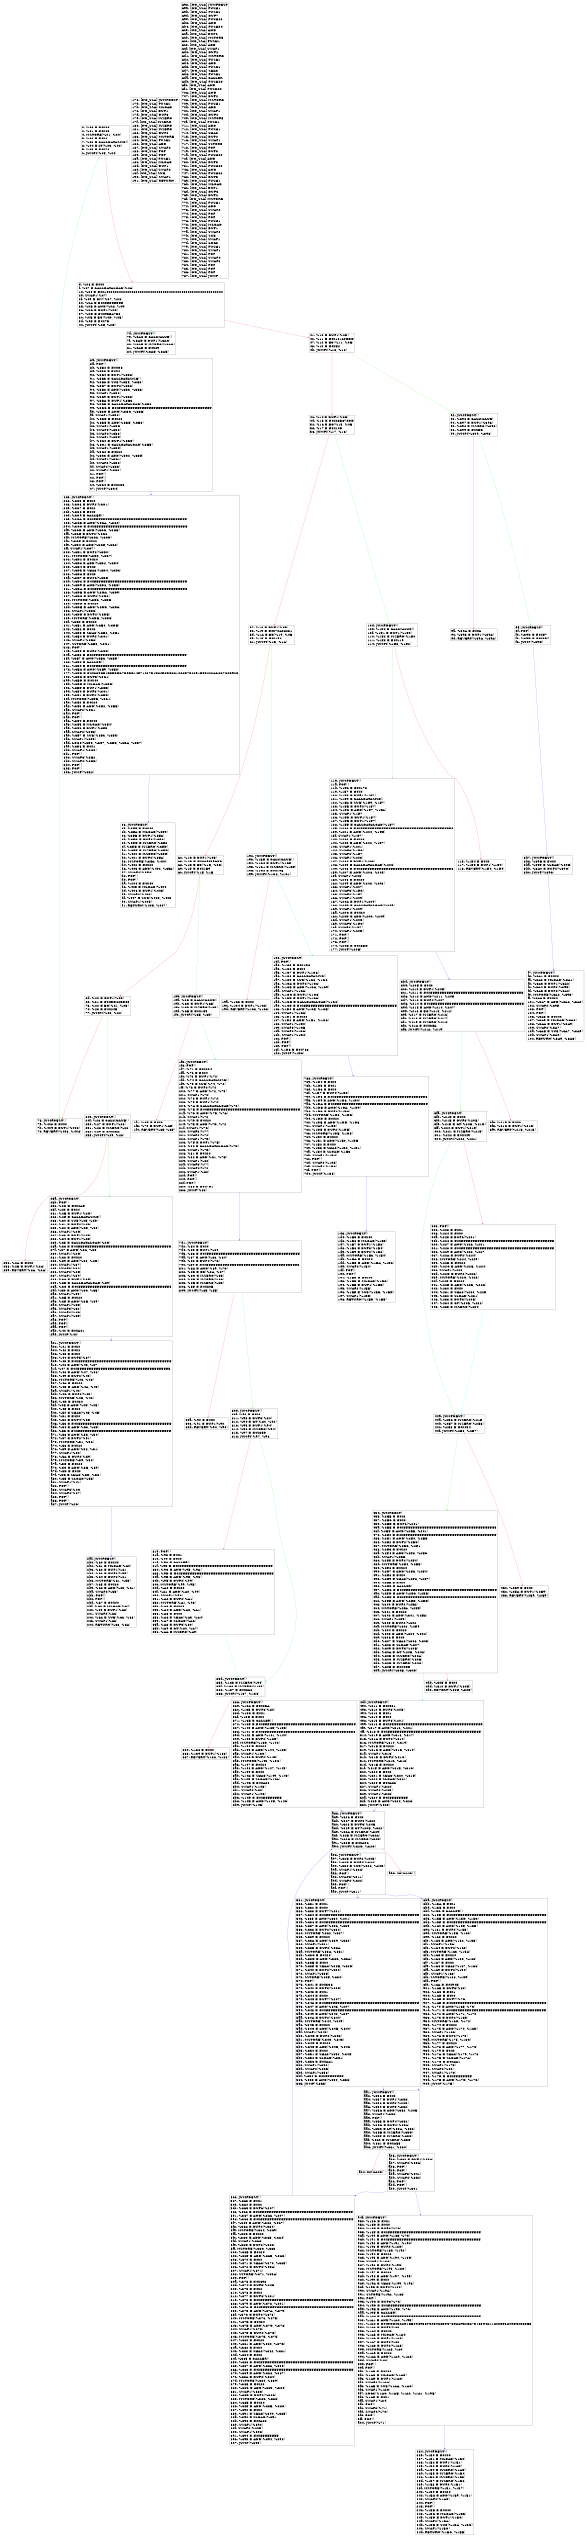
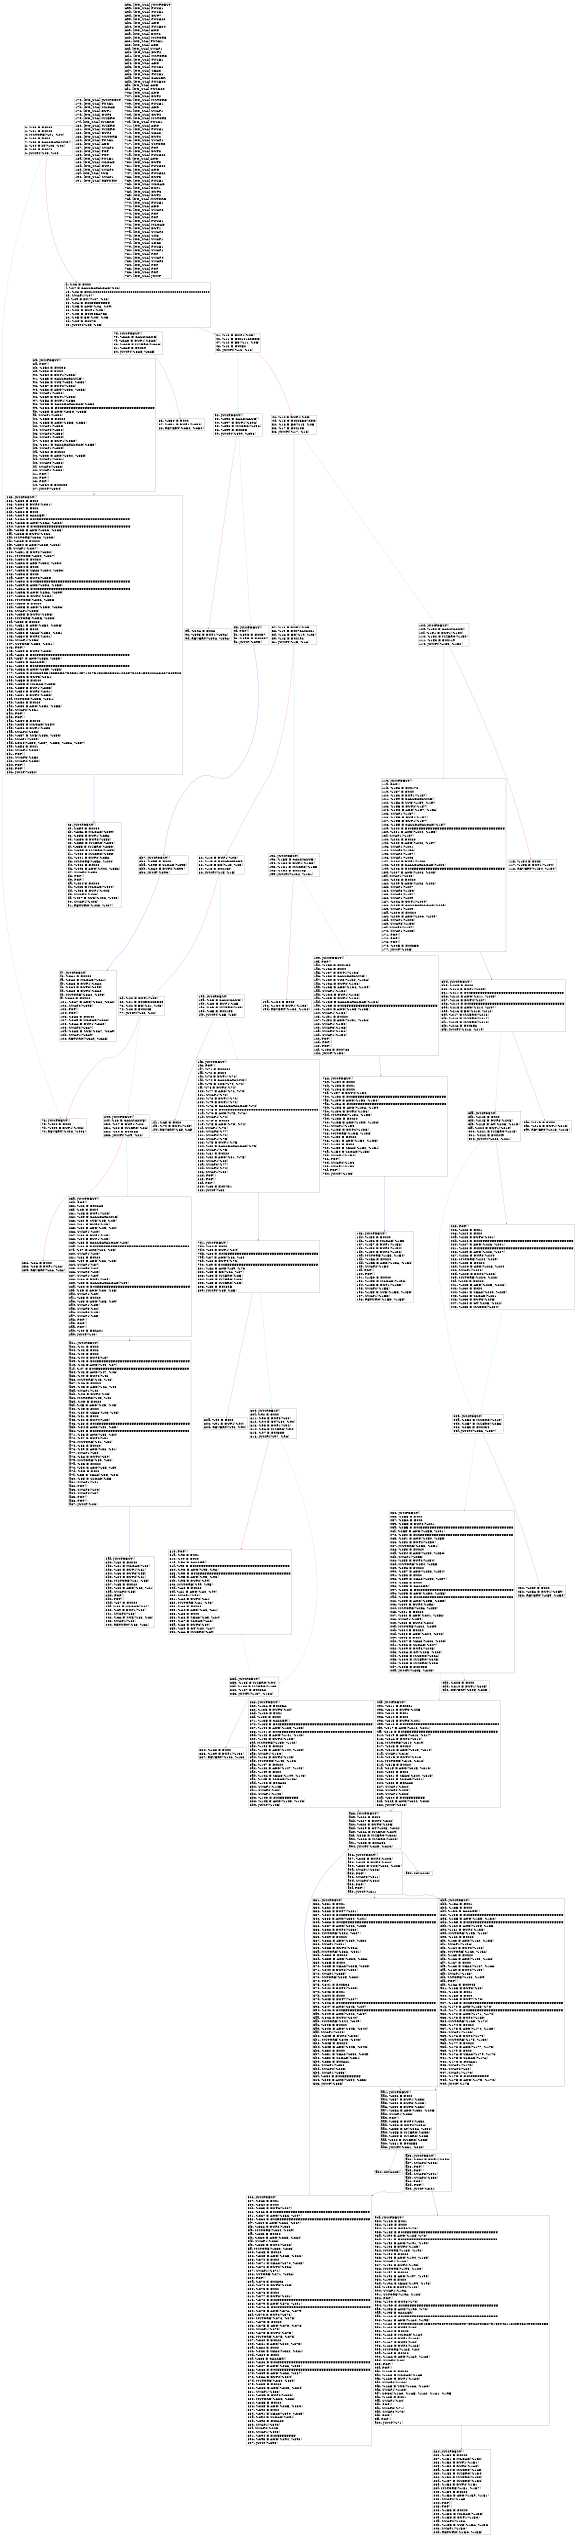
none -> (181, 425)
